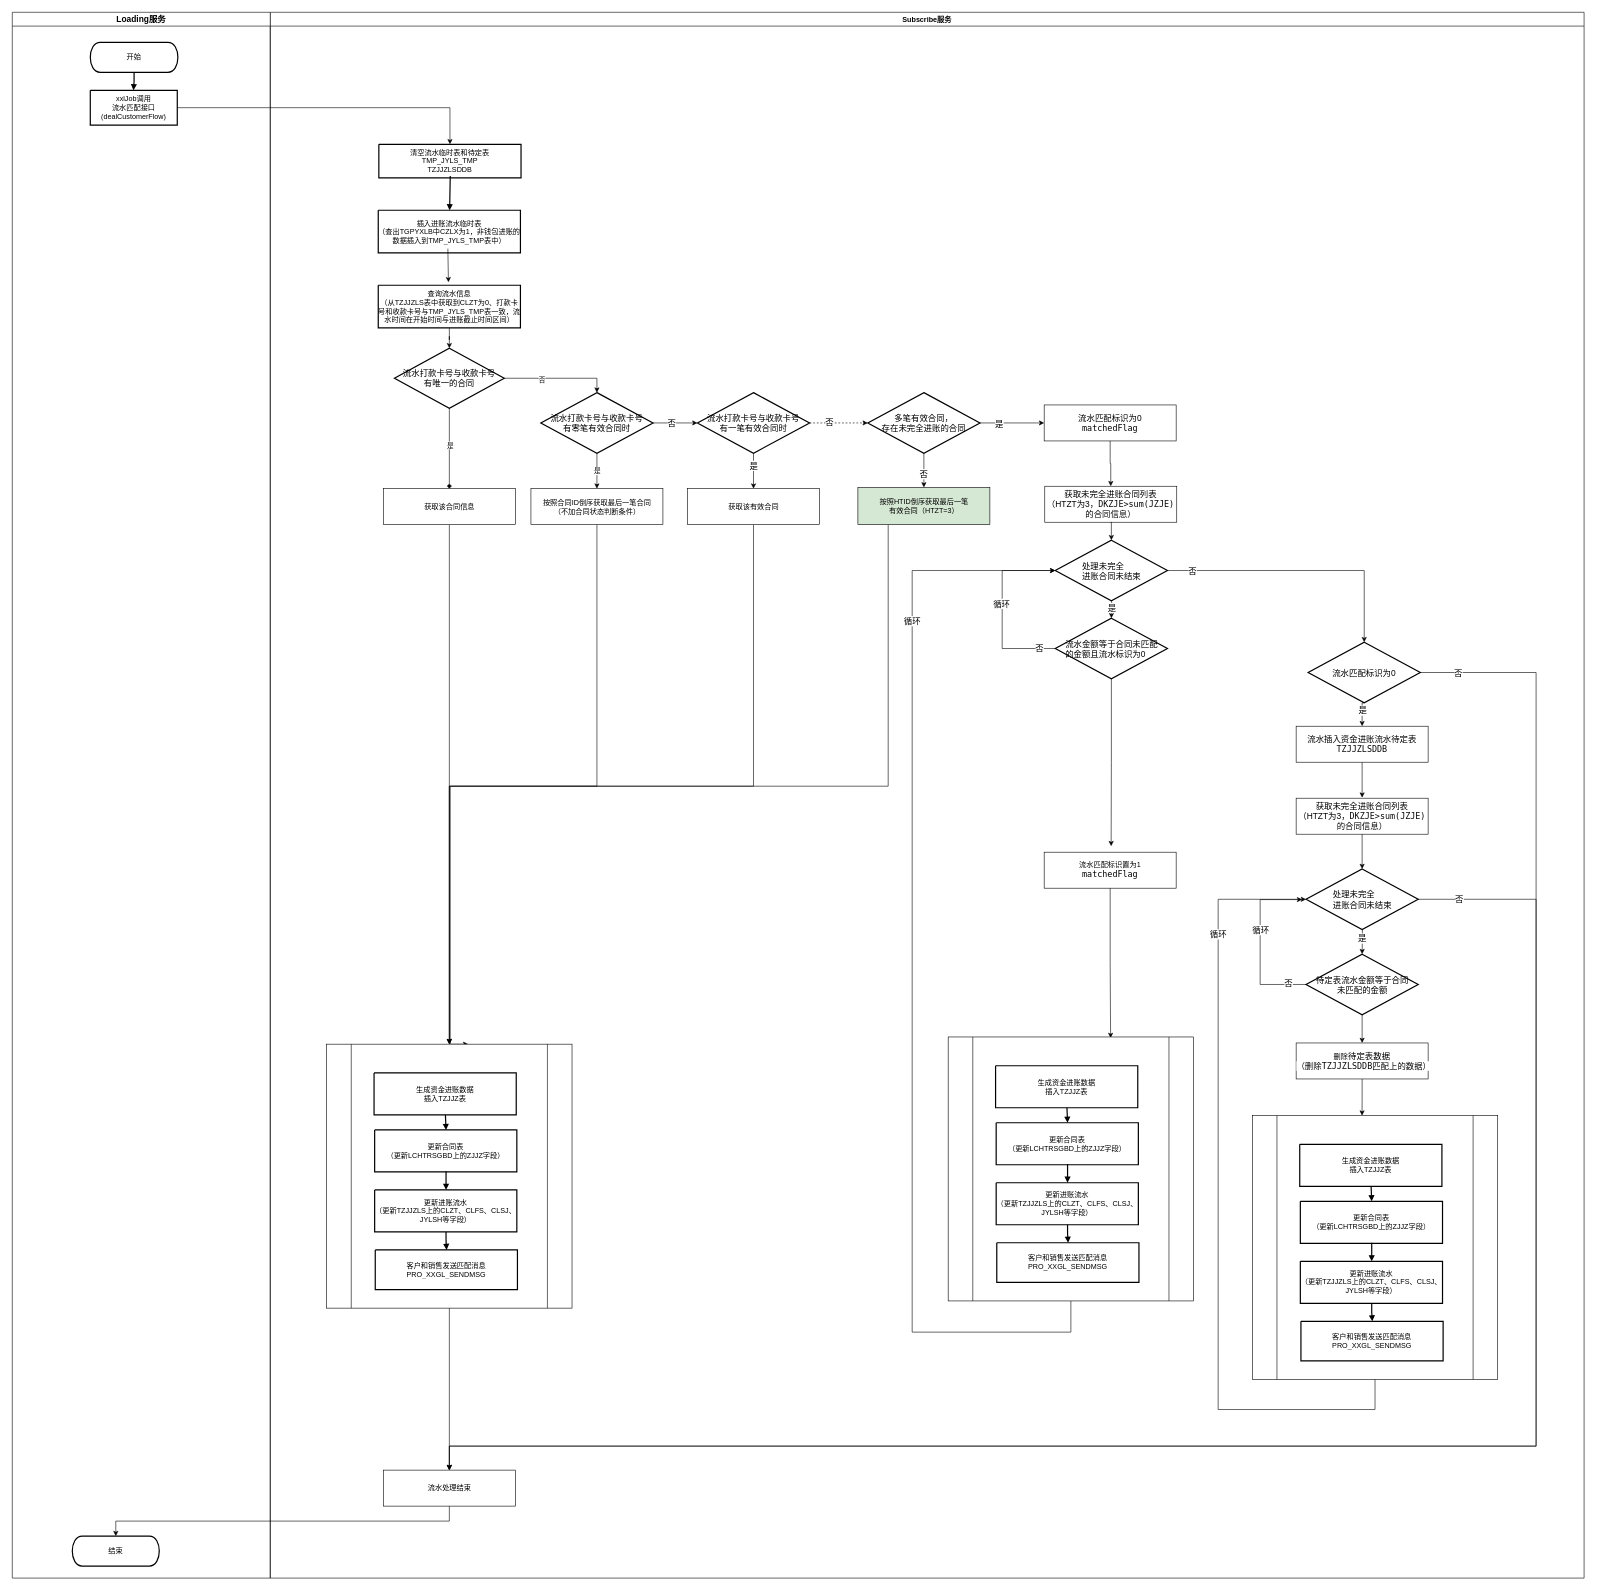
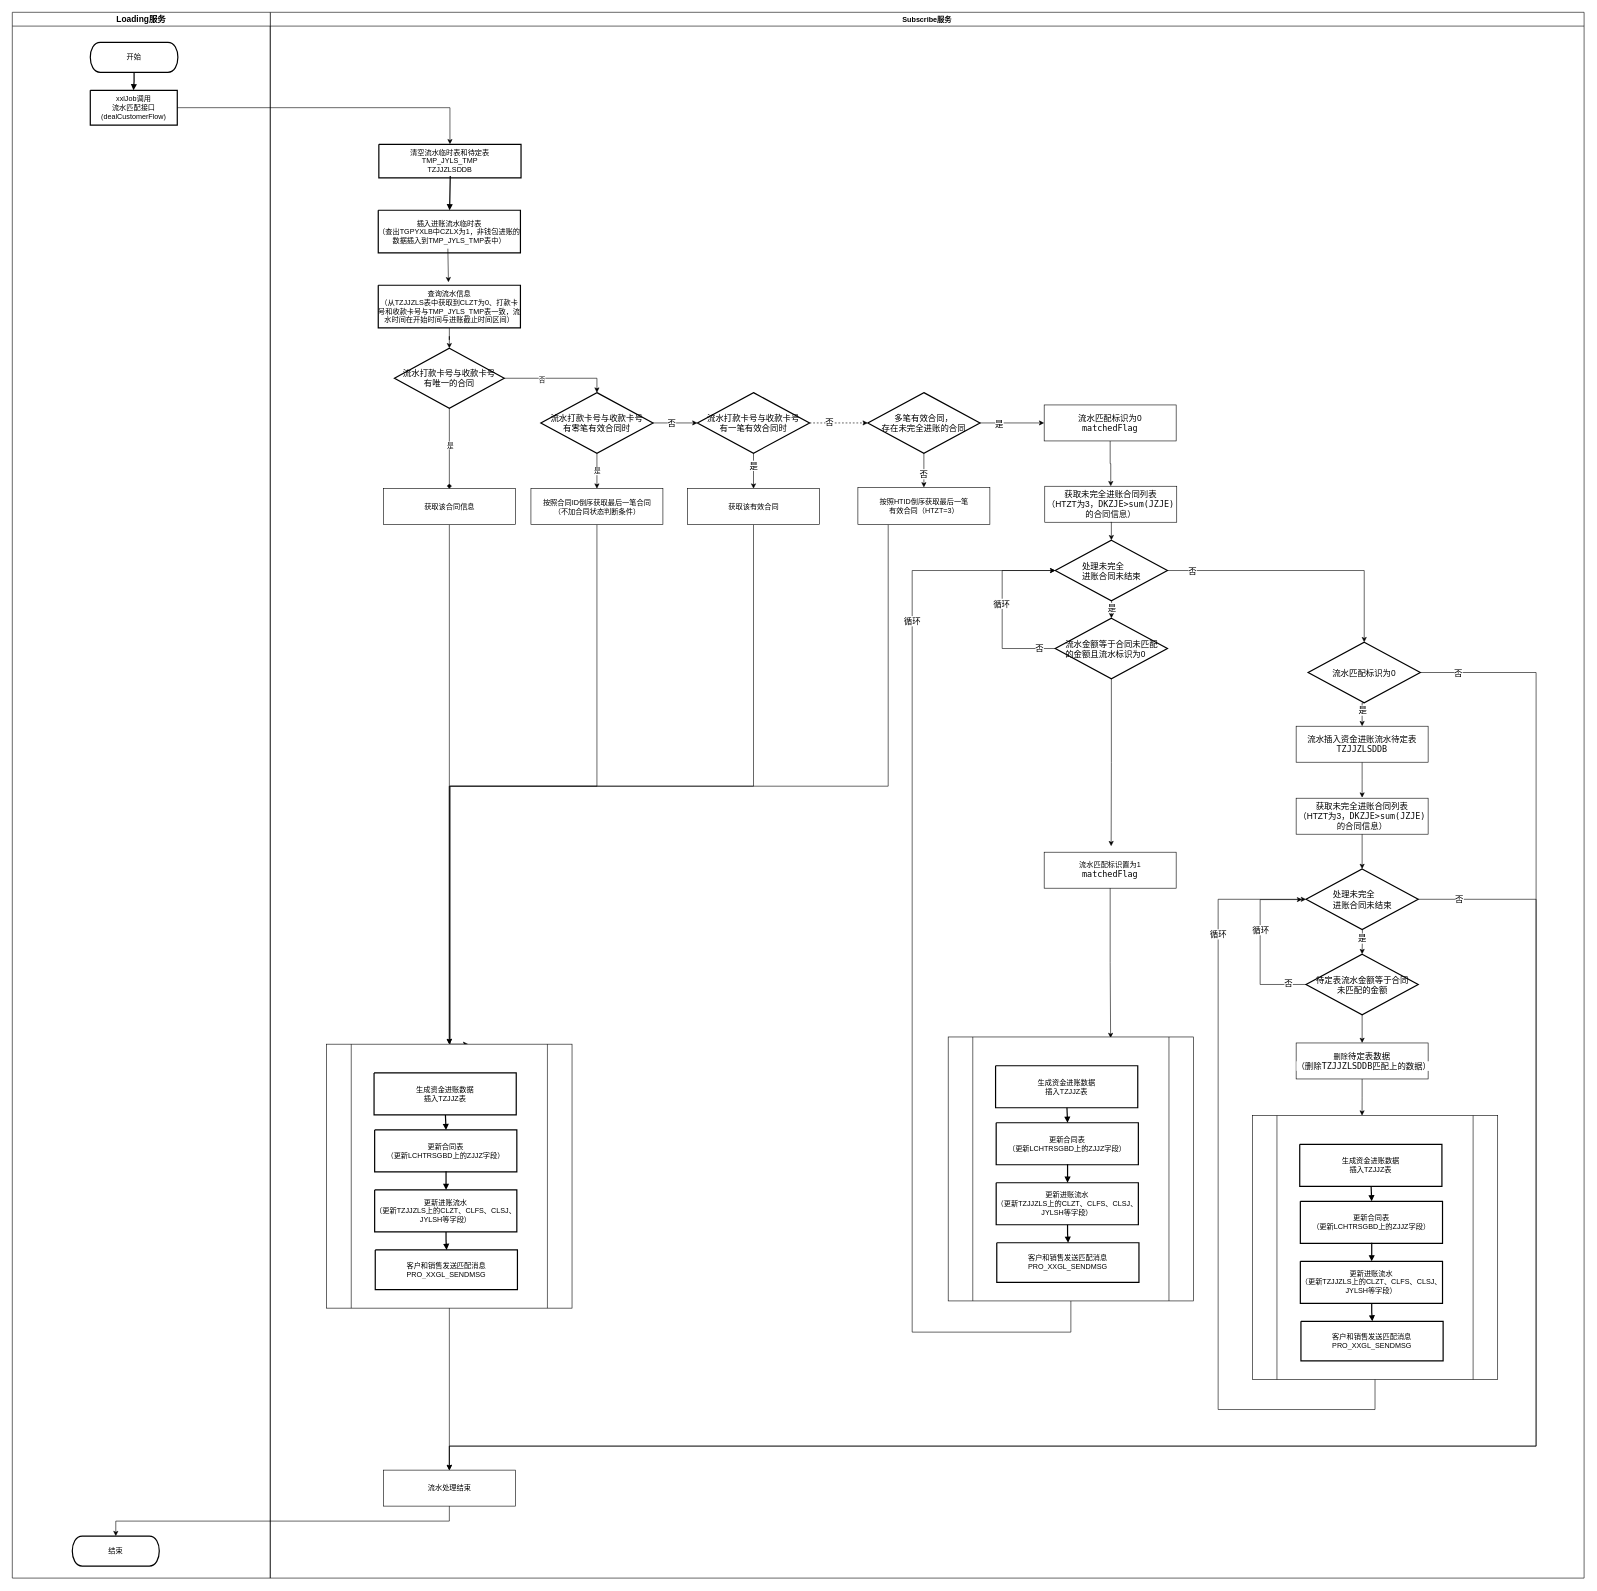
(924, 506) -> (924, 506)
